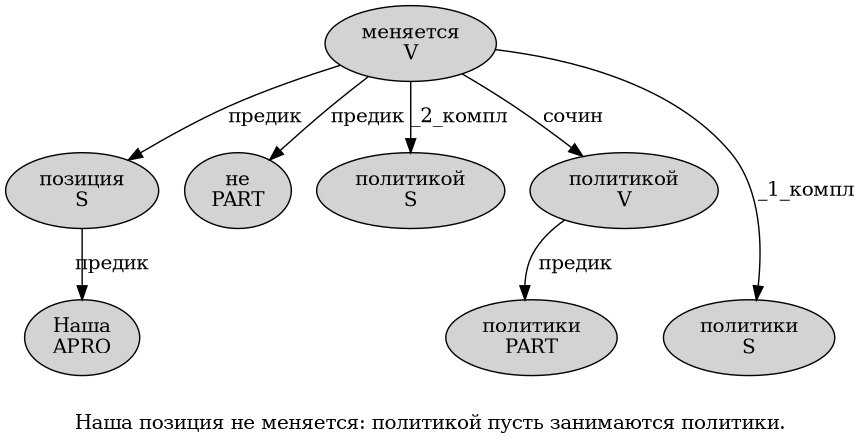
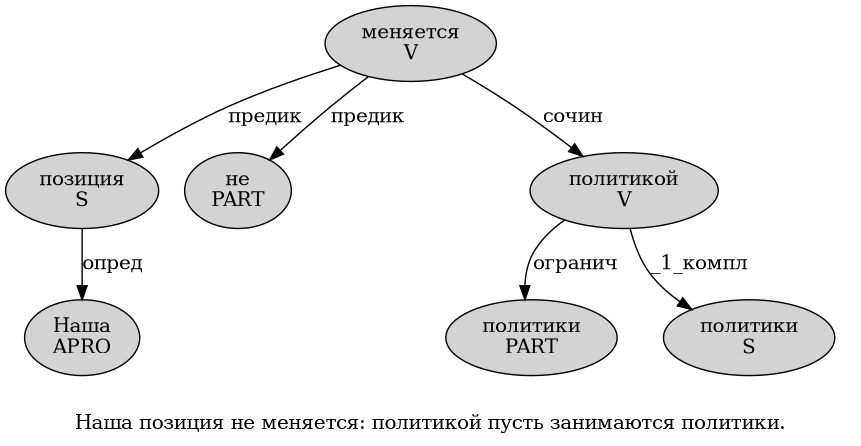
(685, 112) -> (648, 270)
(411, 191) -> none
(112, 264) -> (112, 264)
(576, 264) -> (576, 264)
